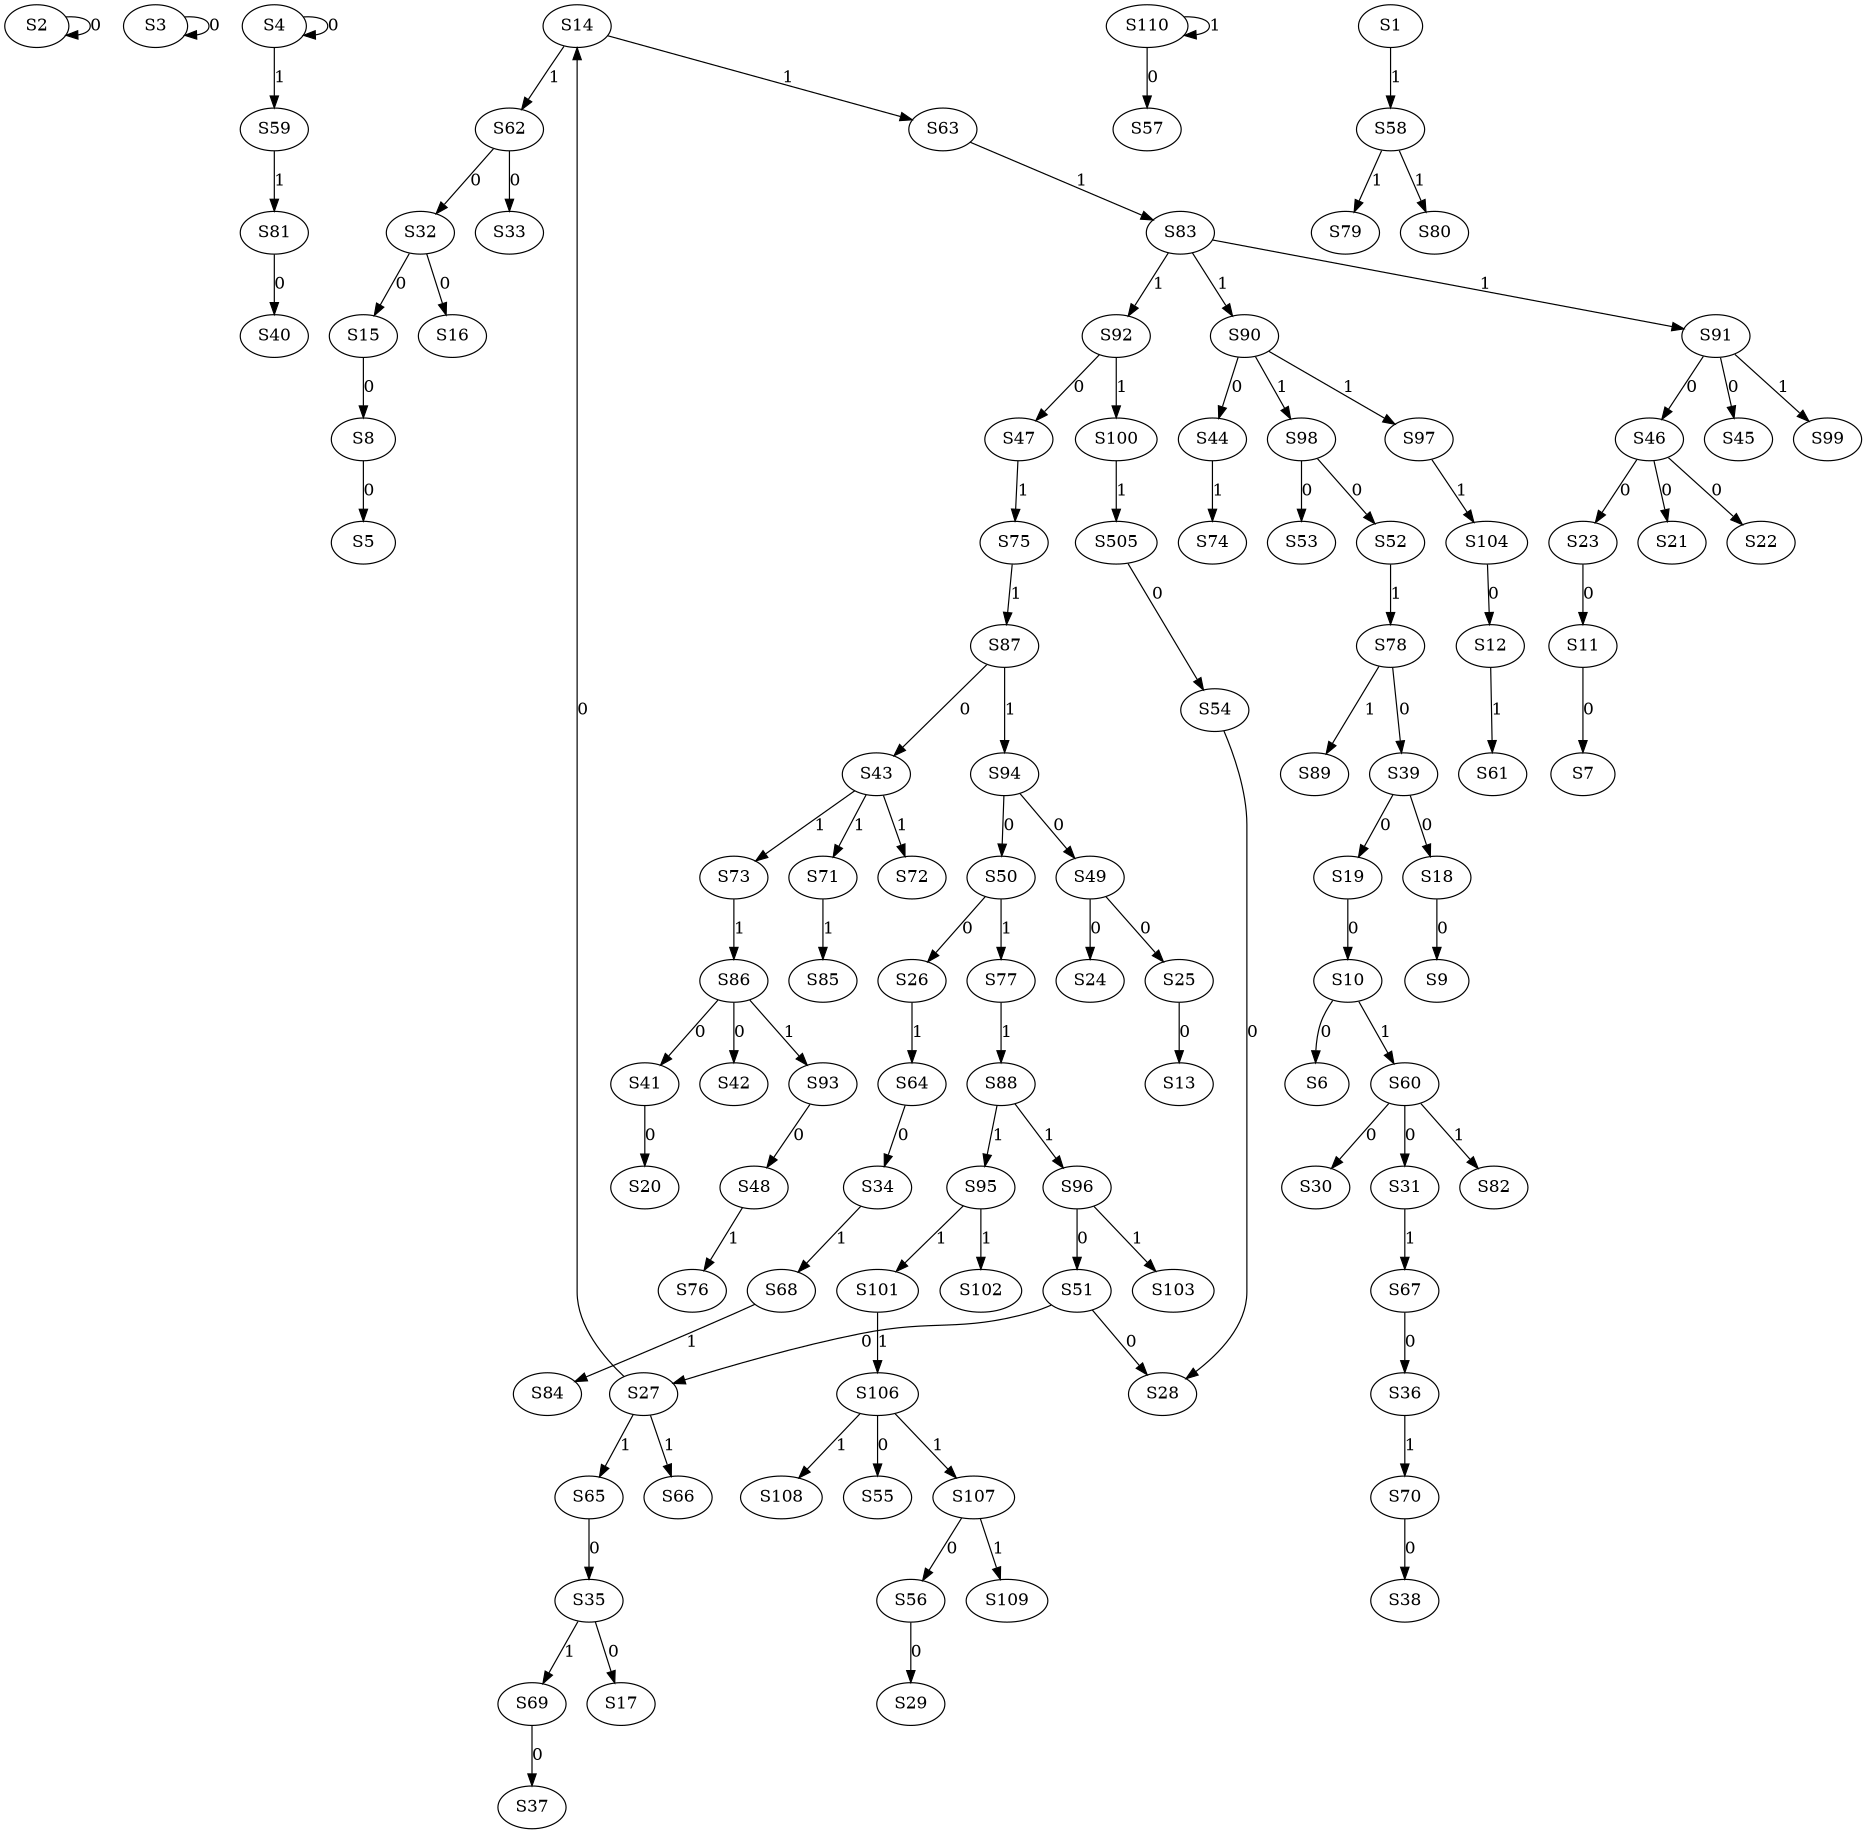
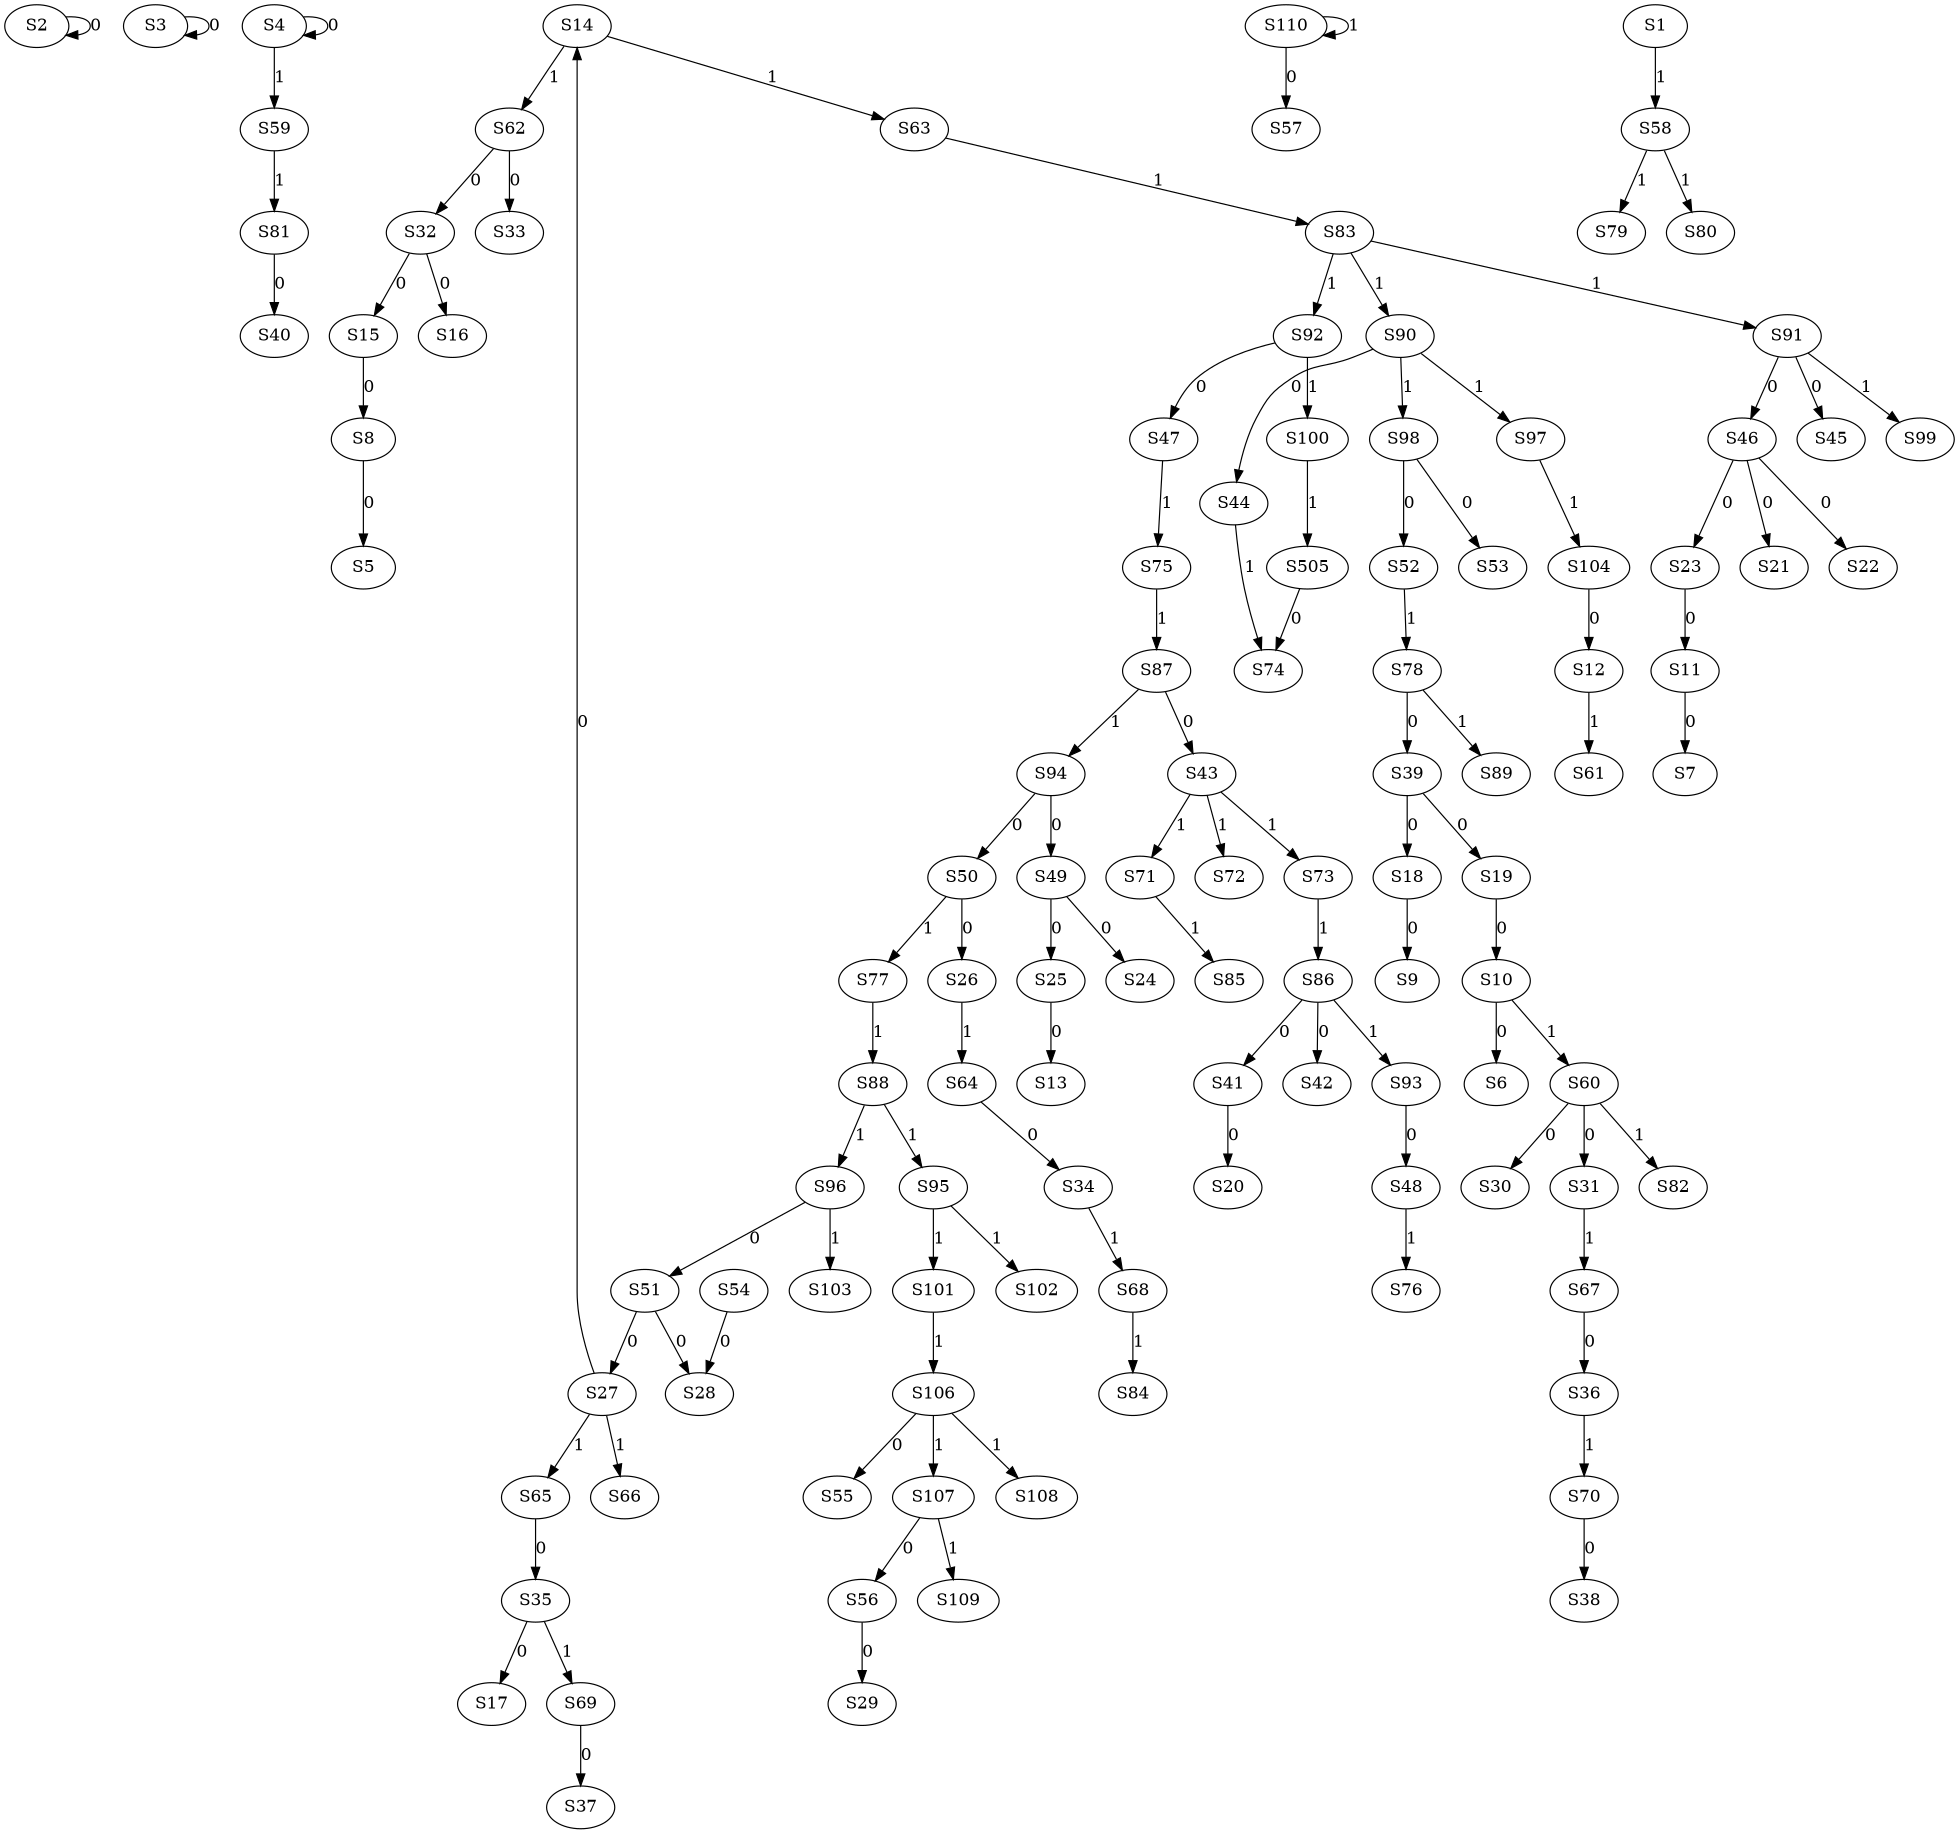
(1163, 621) -> (1290, 614)
